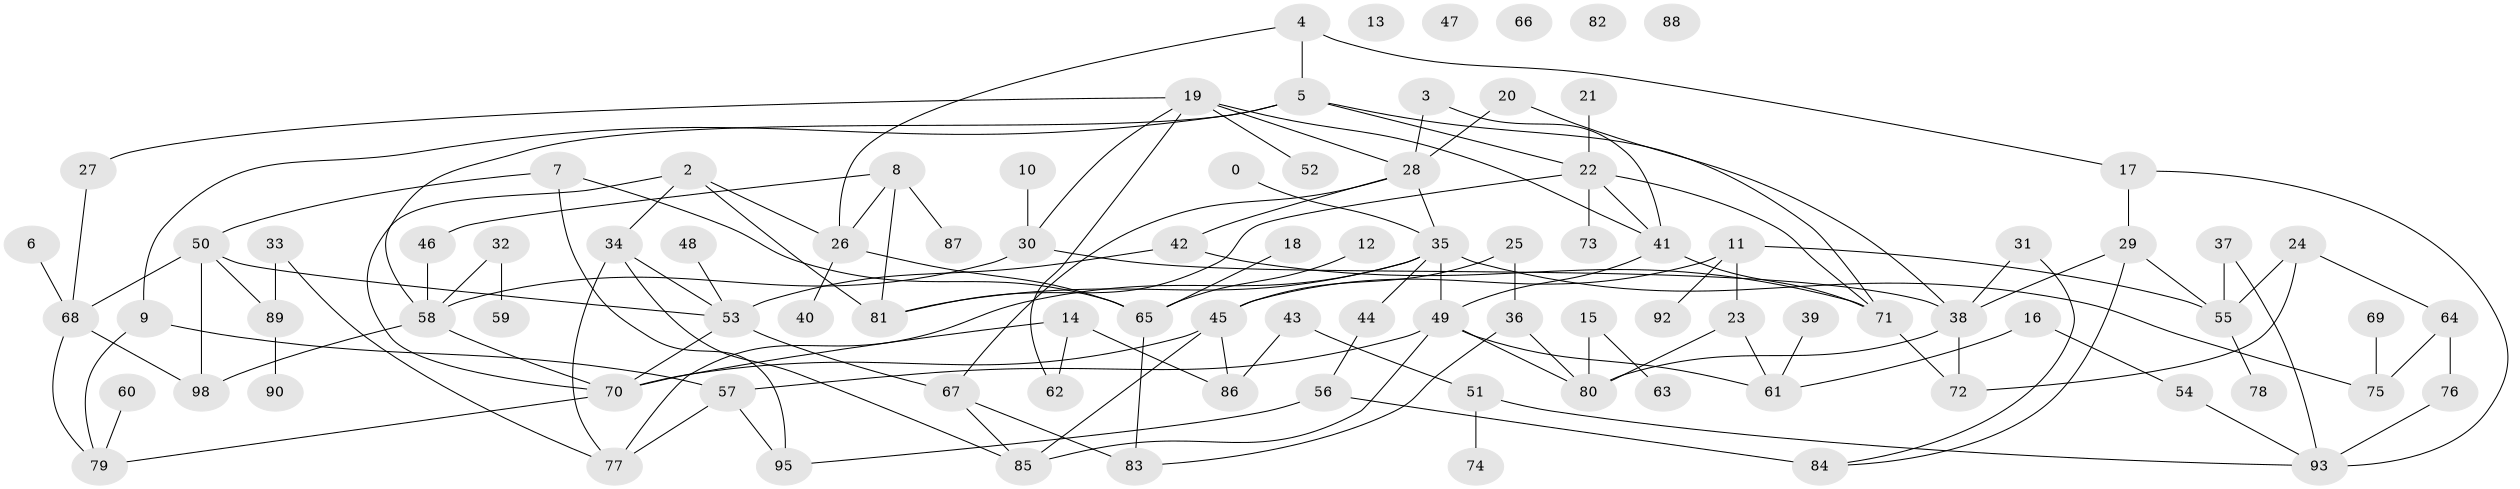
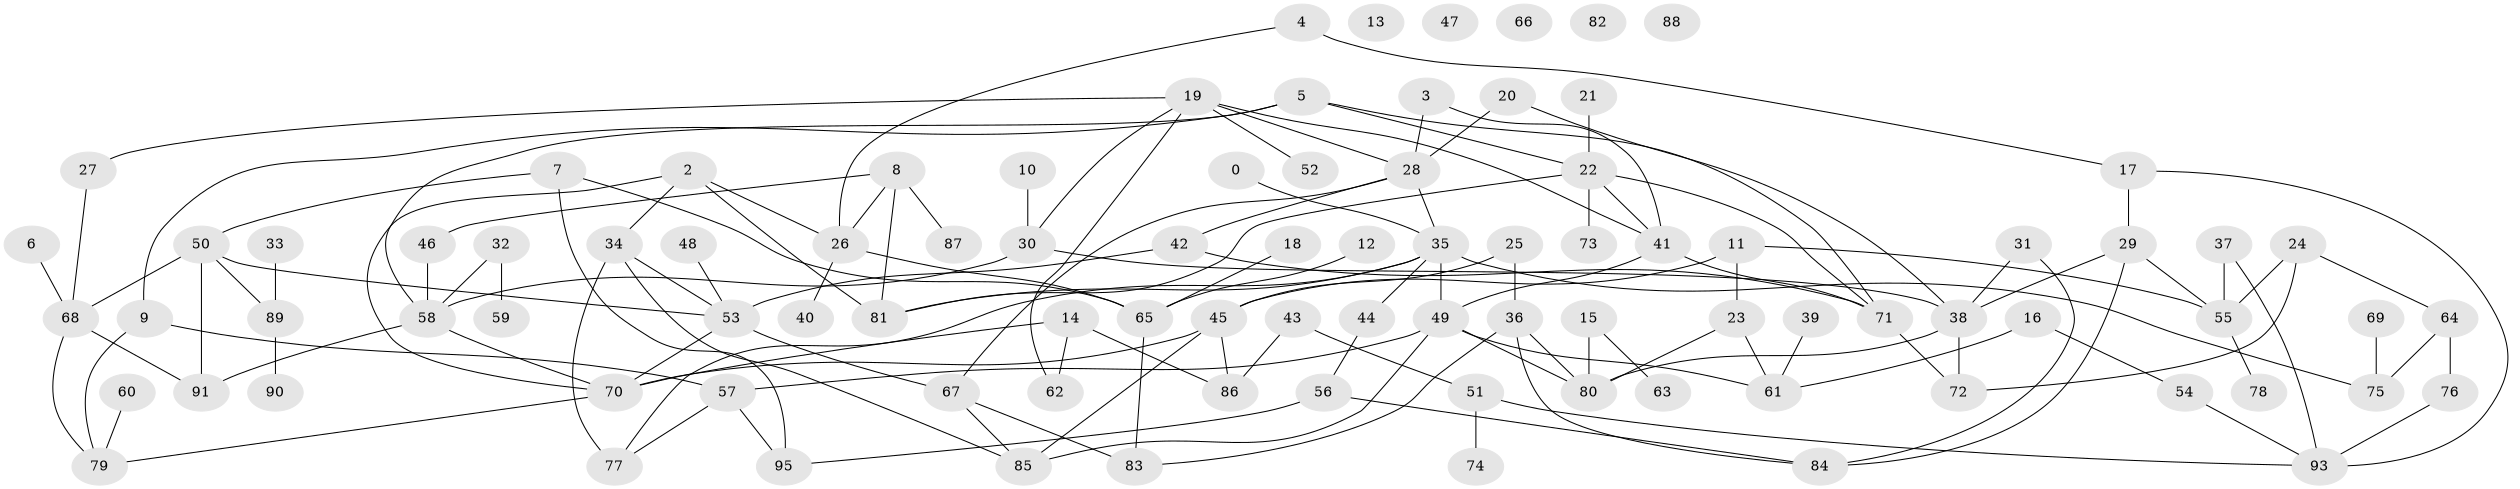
(1302, 60) -> none
(1663, 319) -> none
(427, 377) -> none
(201, 393) -> (201, 393)
none -> (1573, 423)
